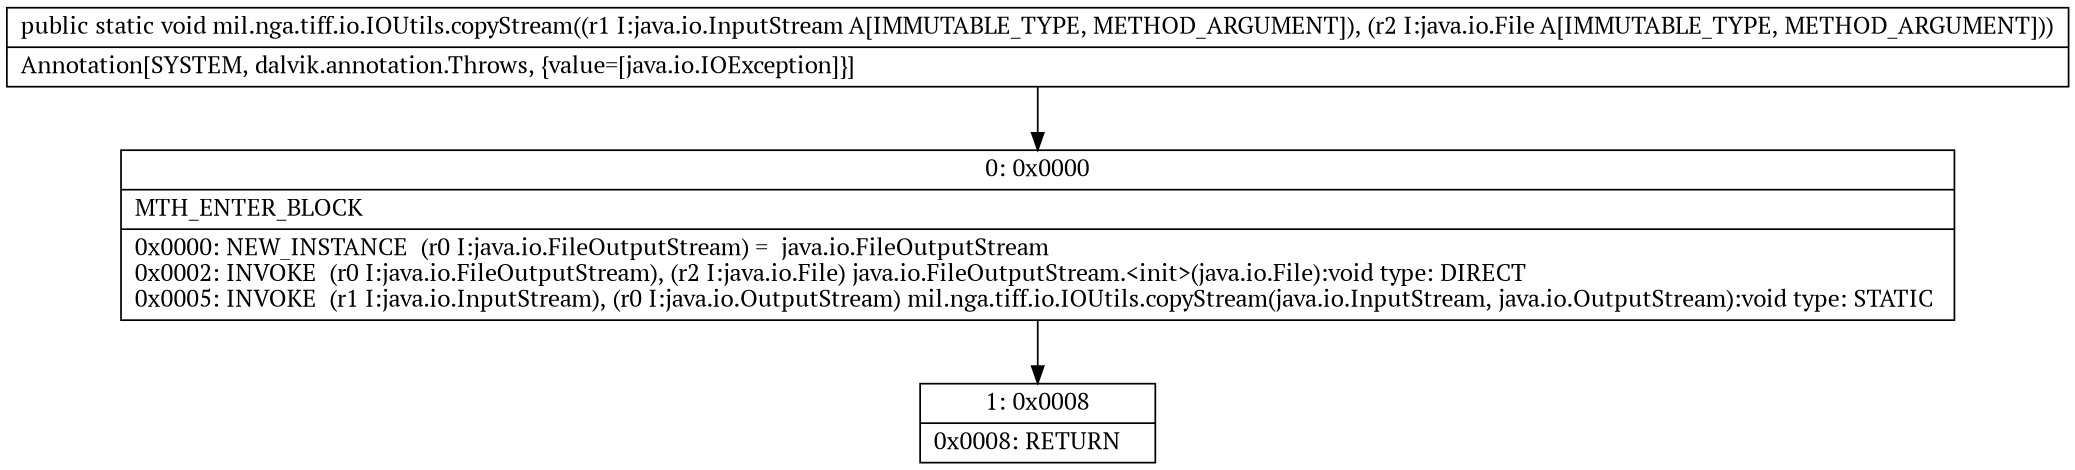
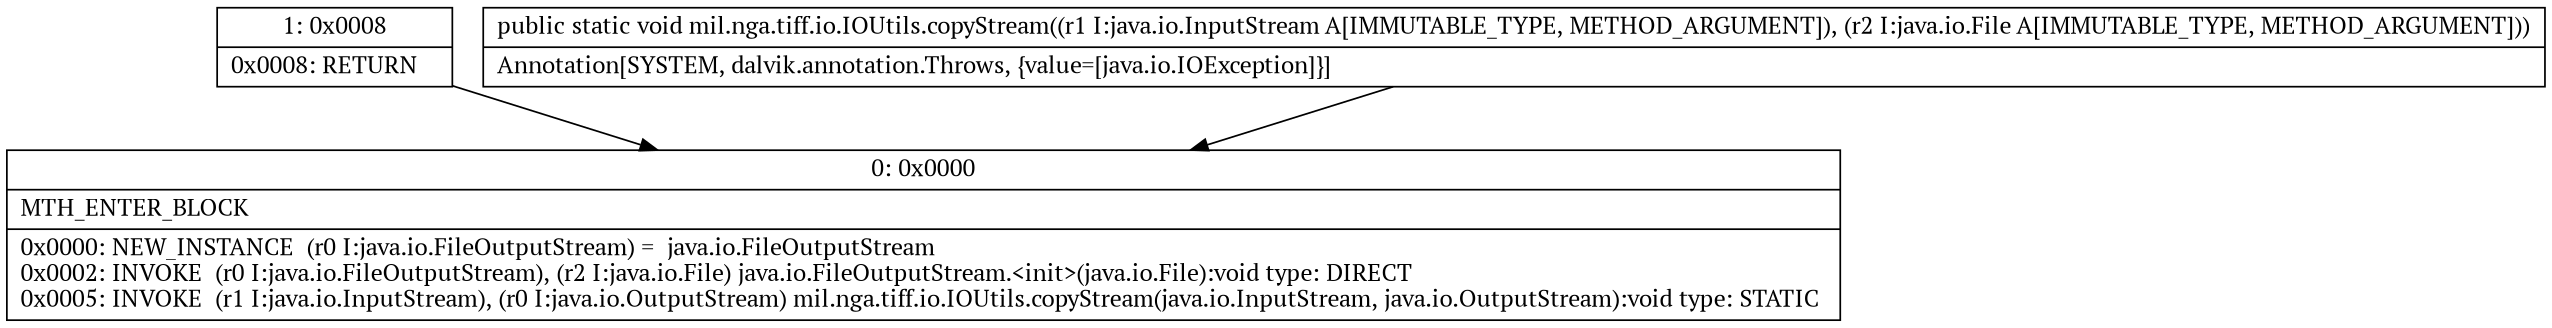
(1038, 343) -> (547, 115)
